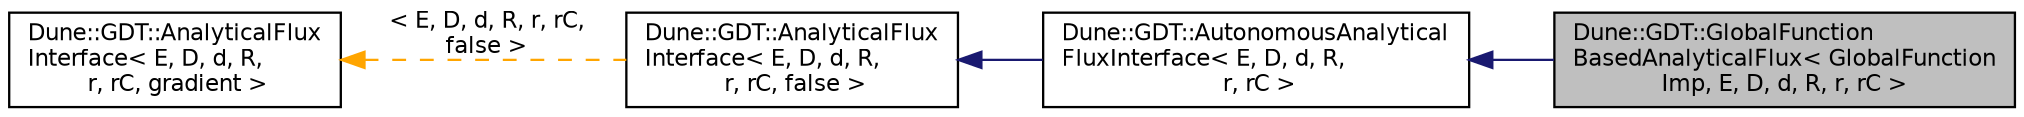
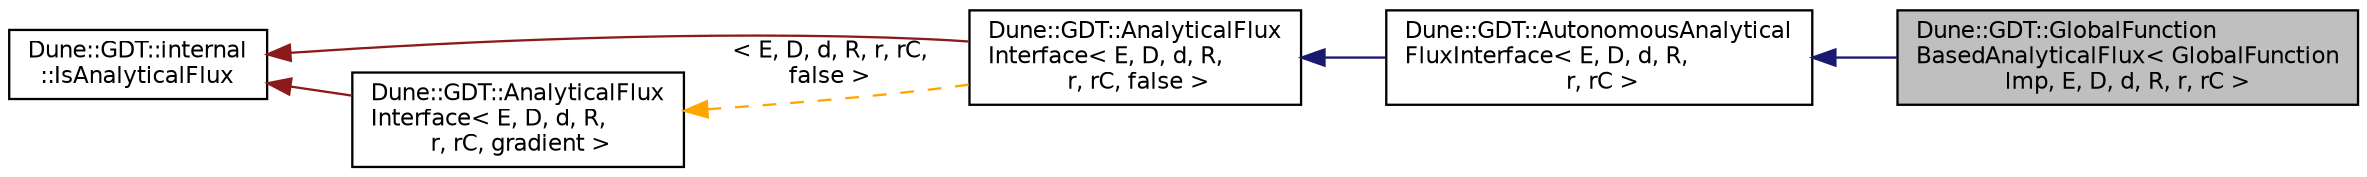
none -> (138, 64)
